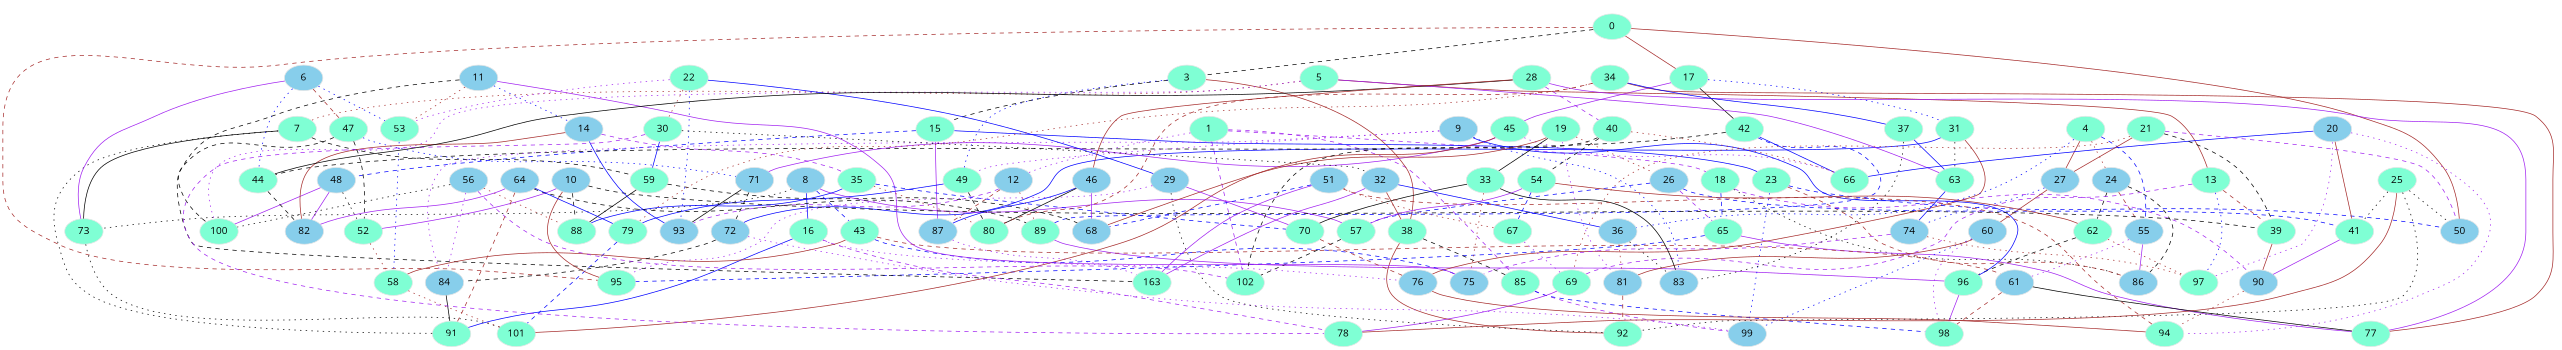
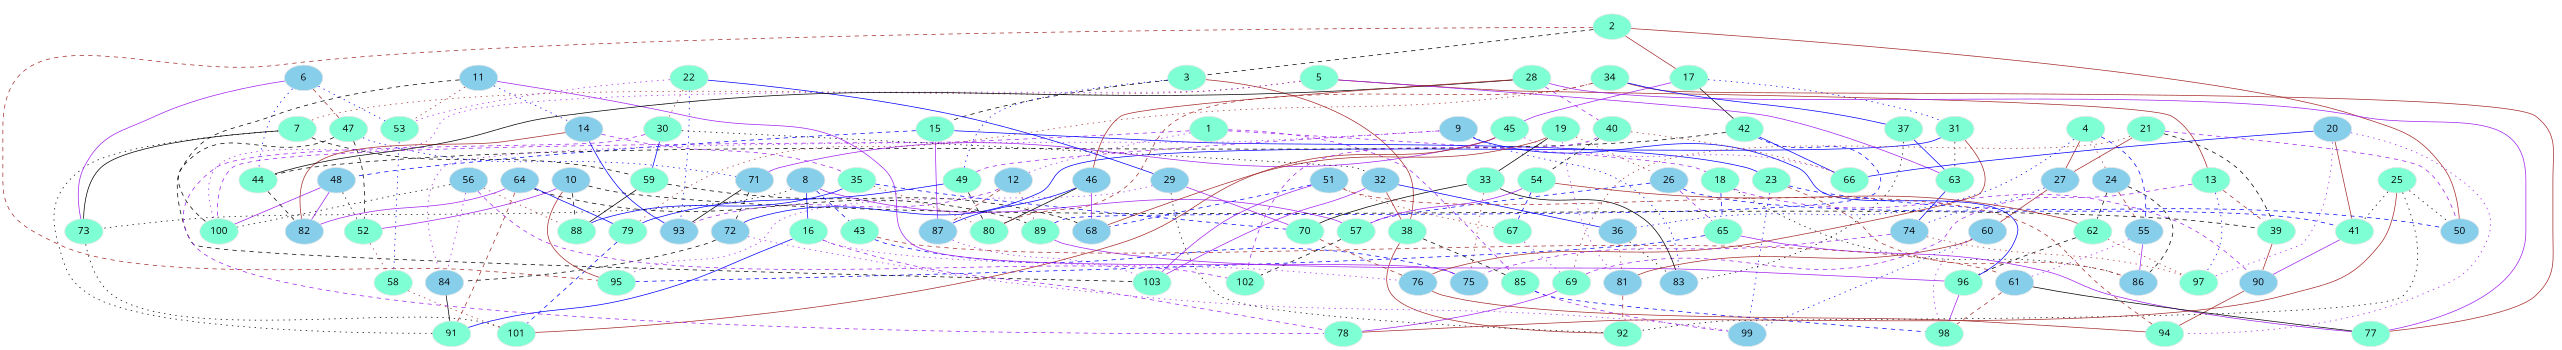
(1612, 27) -> (1612, 27)
(1207, 146) -> (1207, 146)
(1300, 170) -> (1300, 170)
(1228, 209) -> (683, 144)
(571, 254) -> none
(1152, 283) -> (1152, 283)
(2223, 302) -> (2223, 302)
